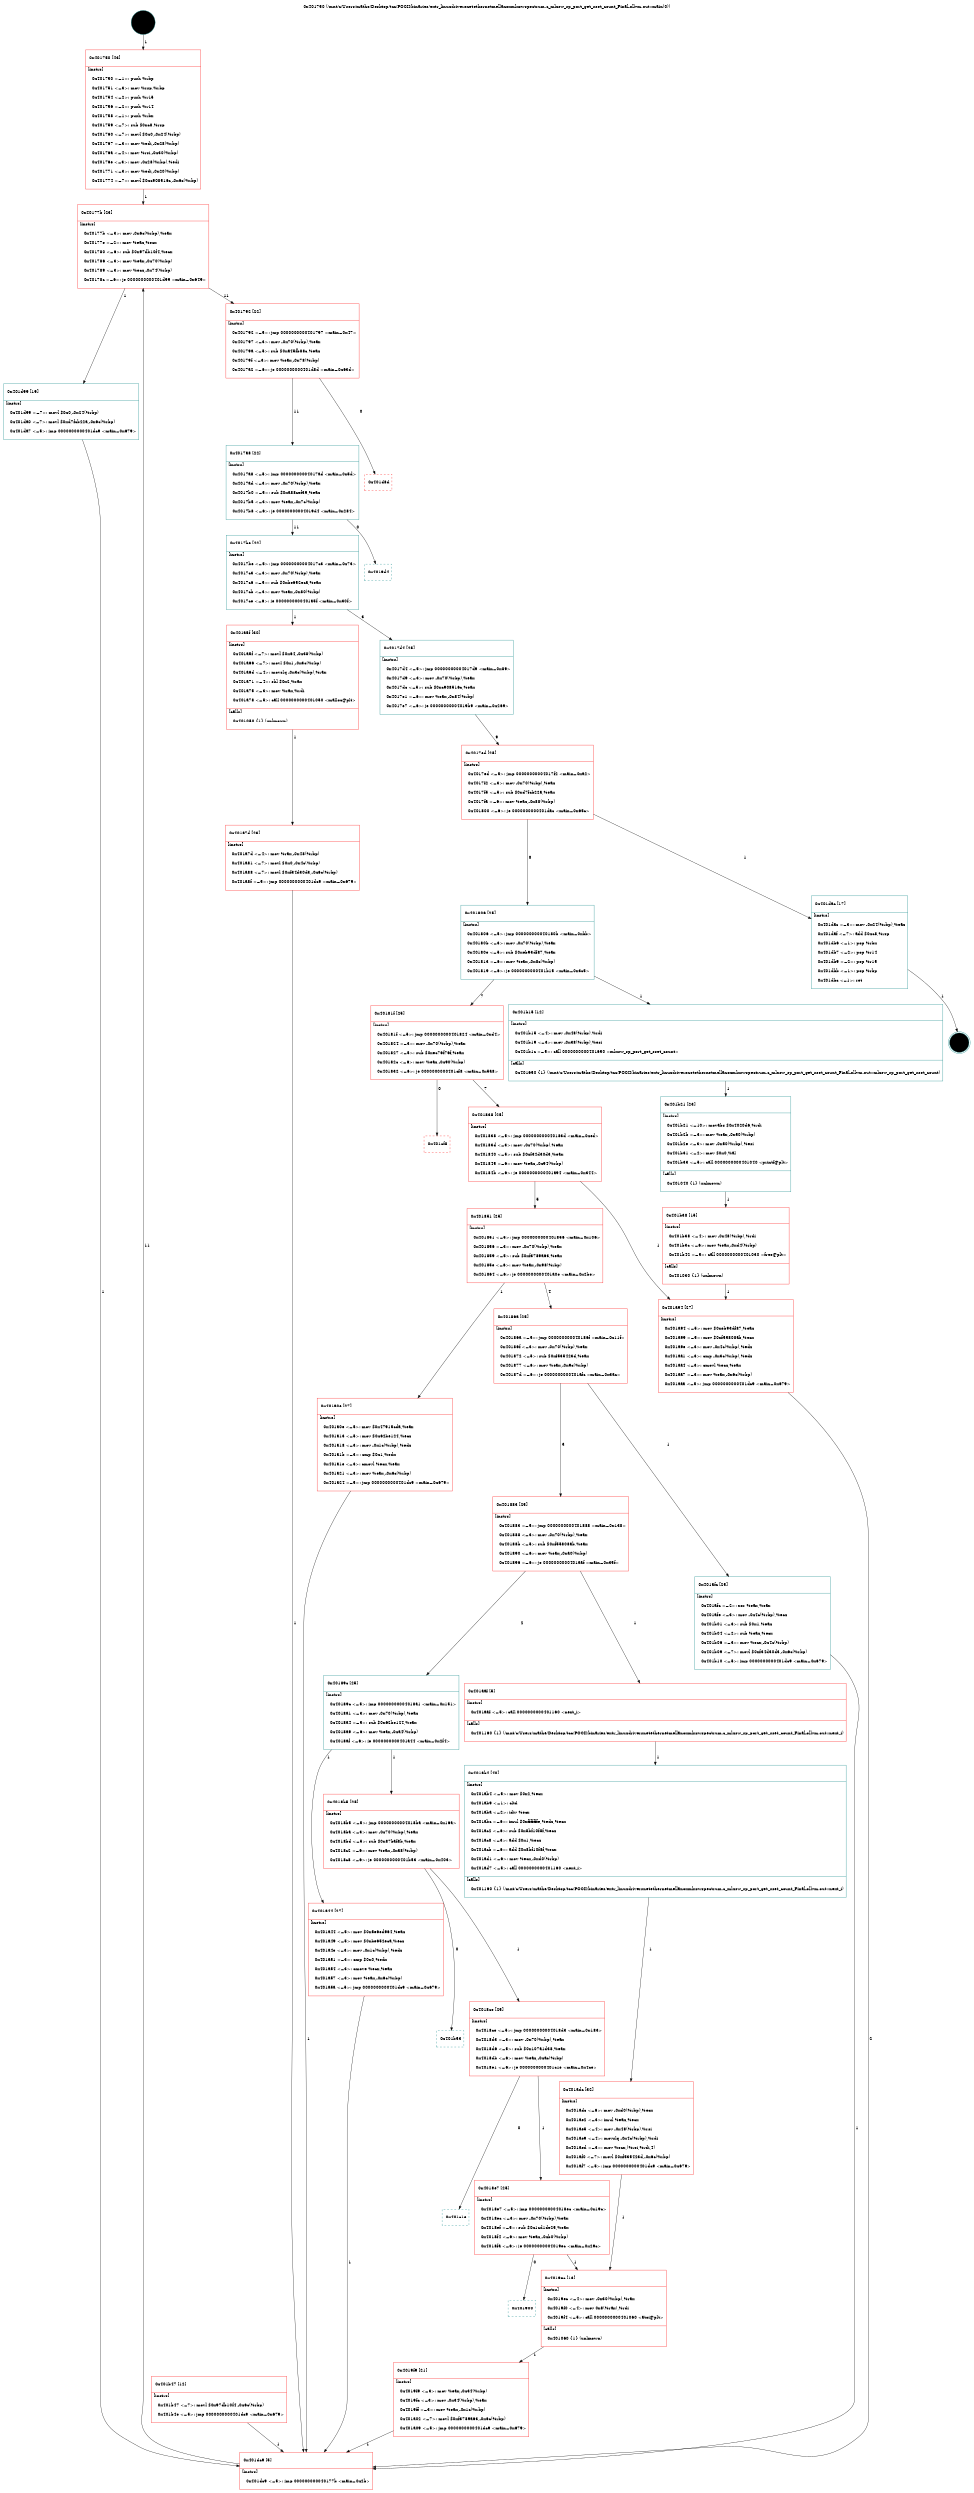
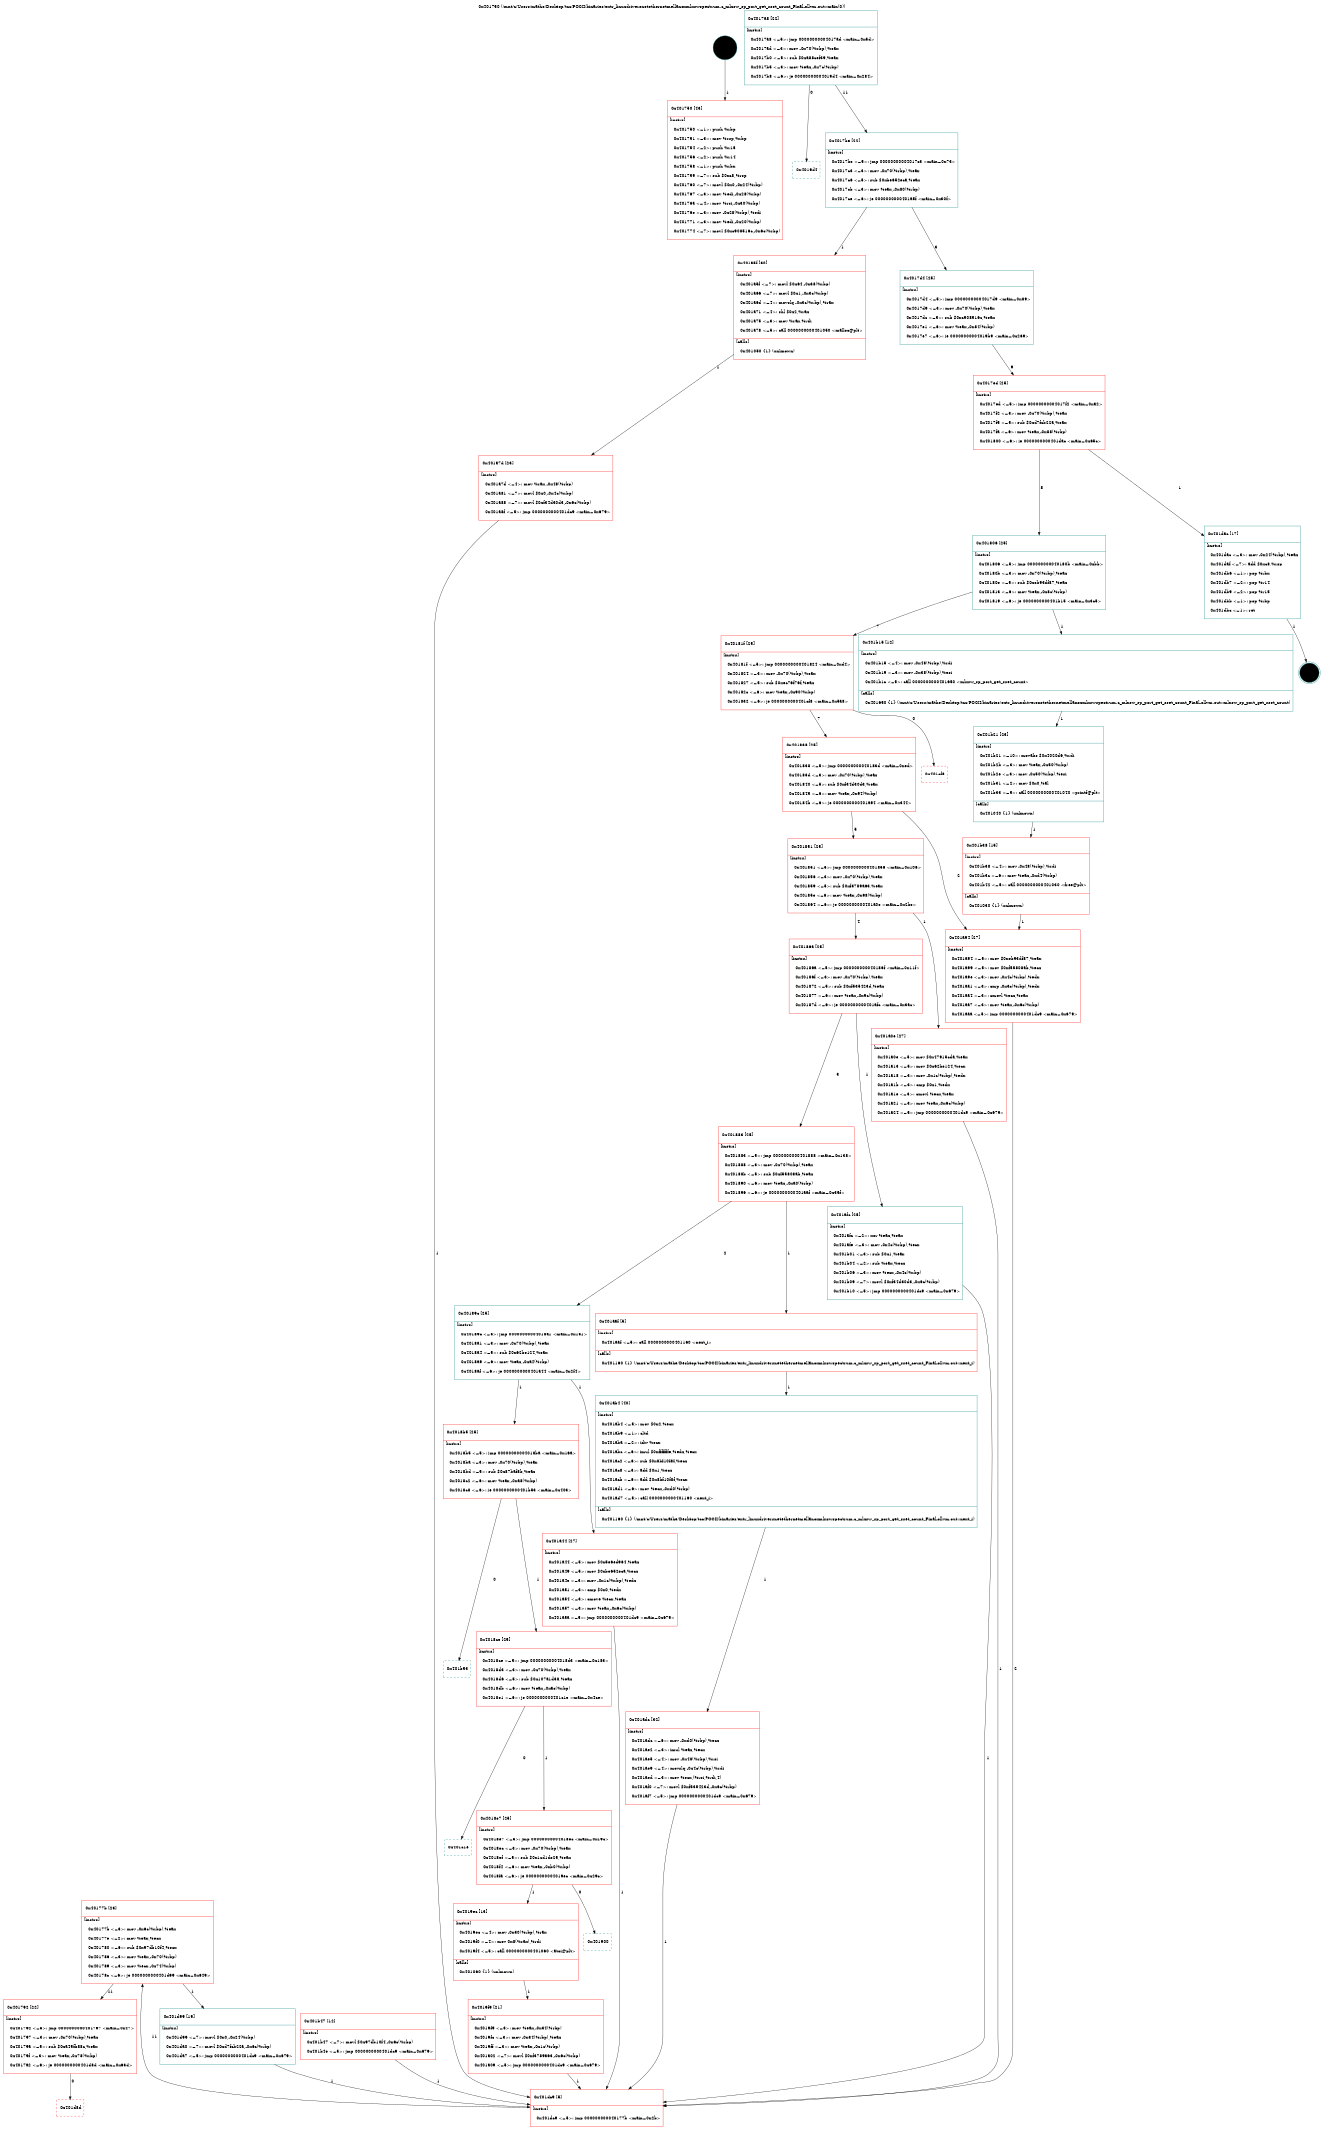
(143, 195) -> none
(292, 410) -> none
(658, 1246) -> (958, 876)
(616, 2221) -> (663, 1951)
